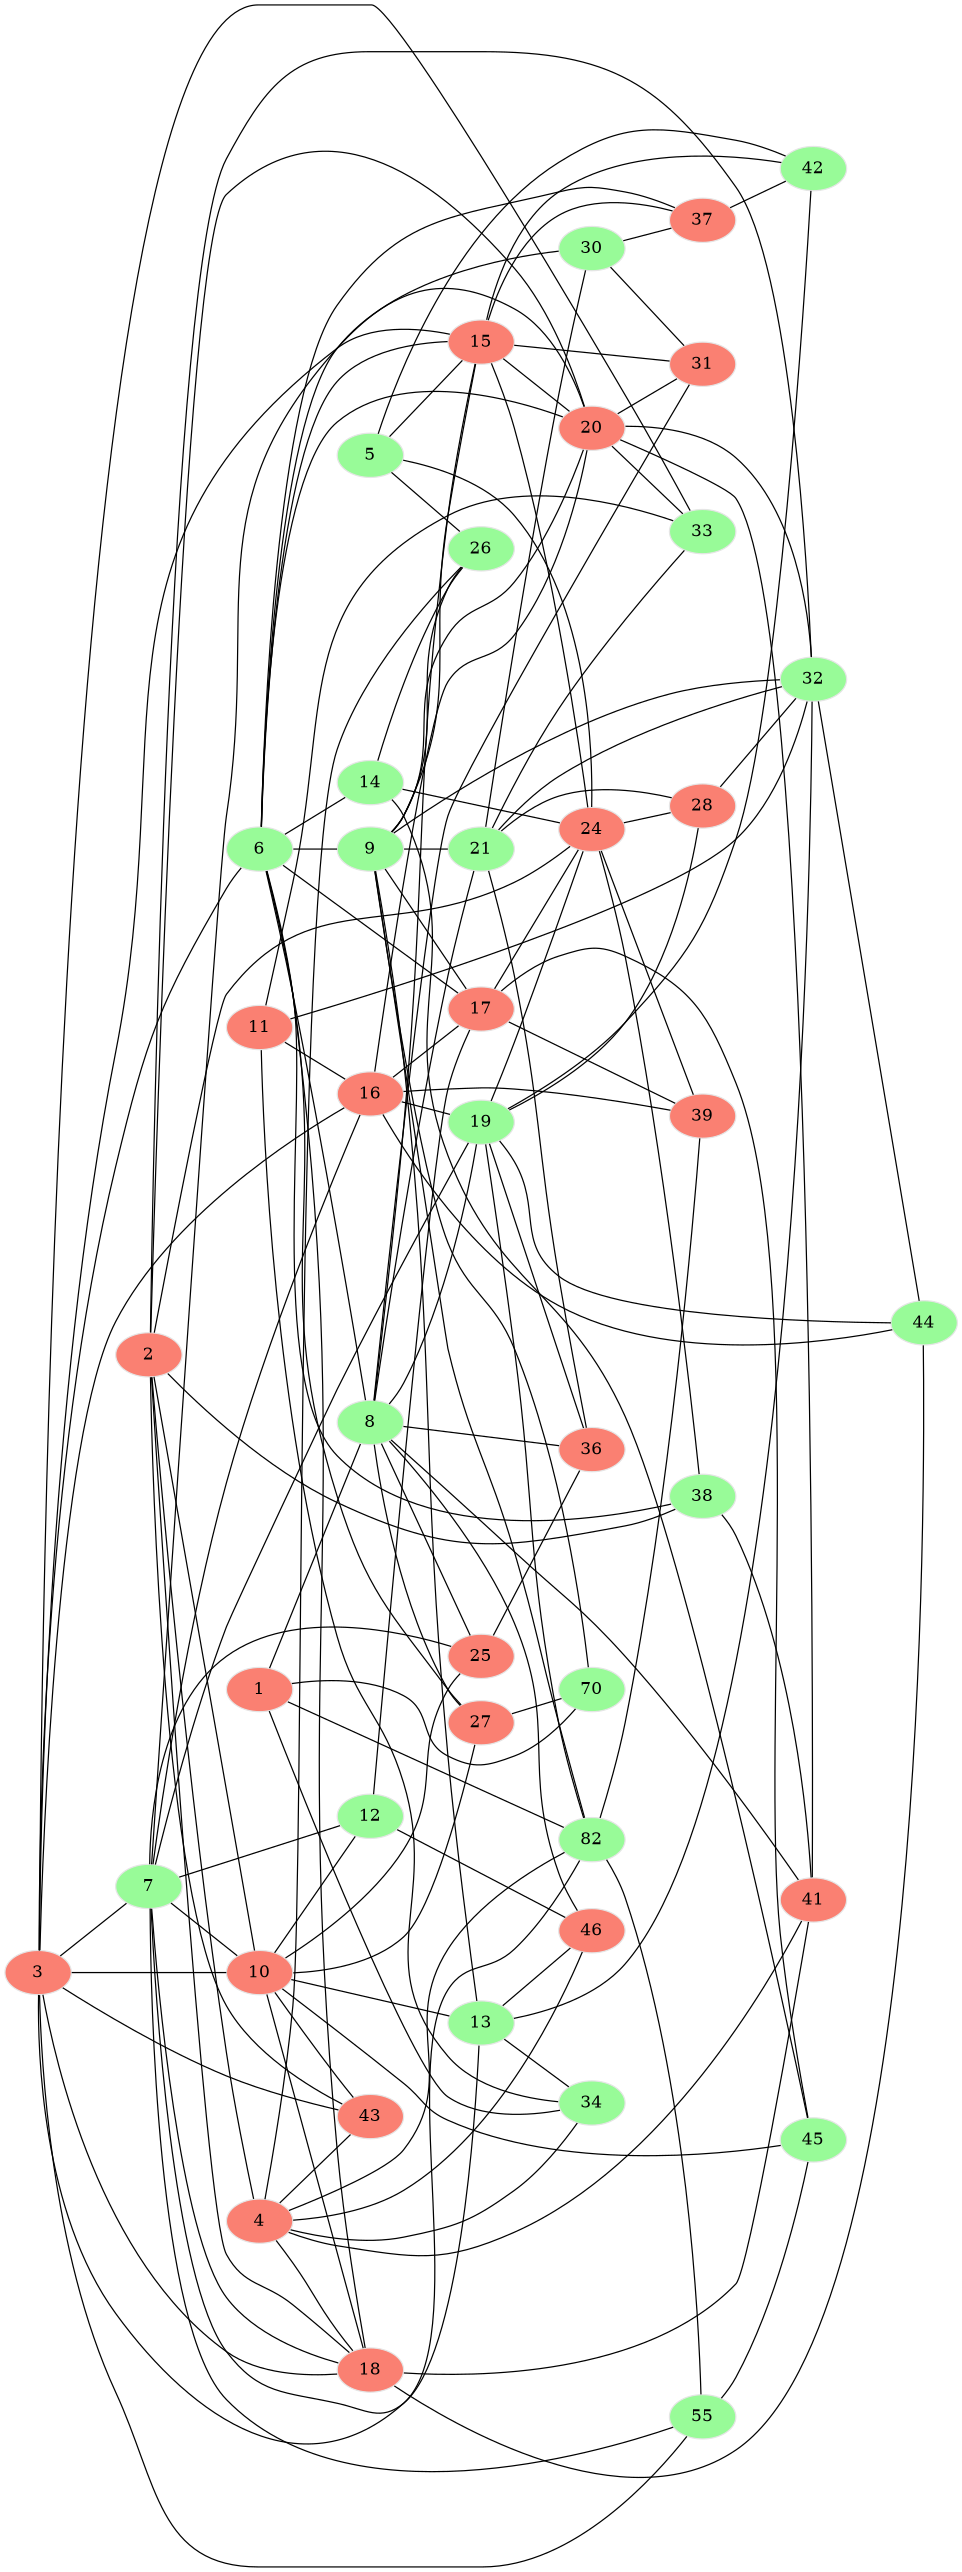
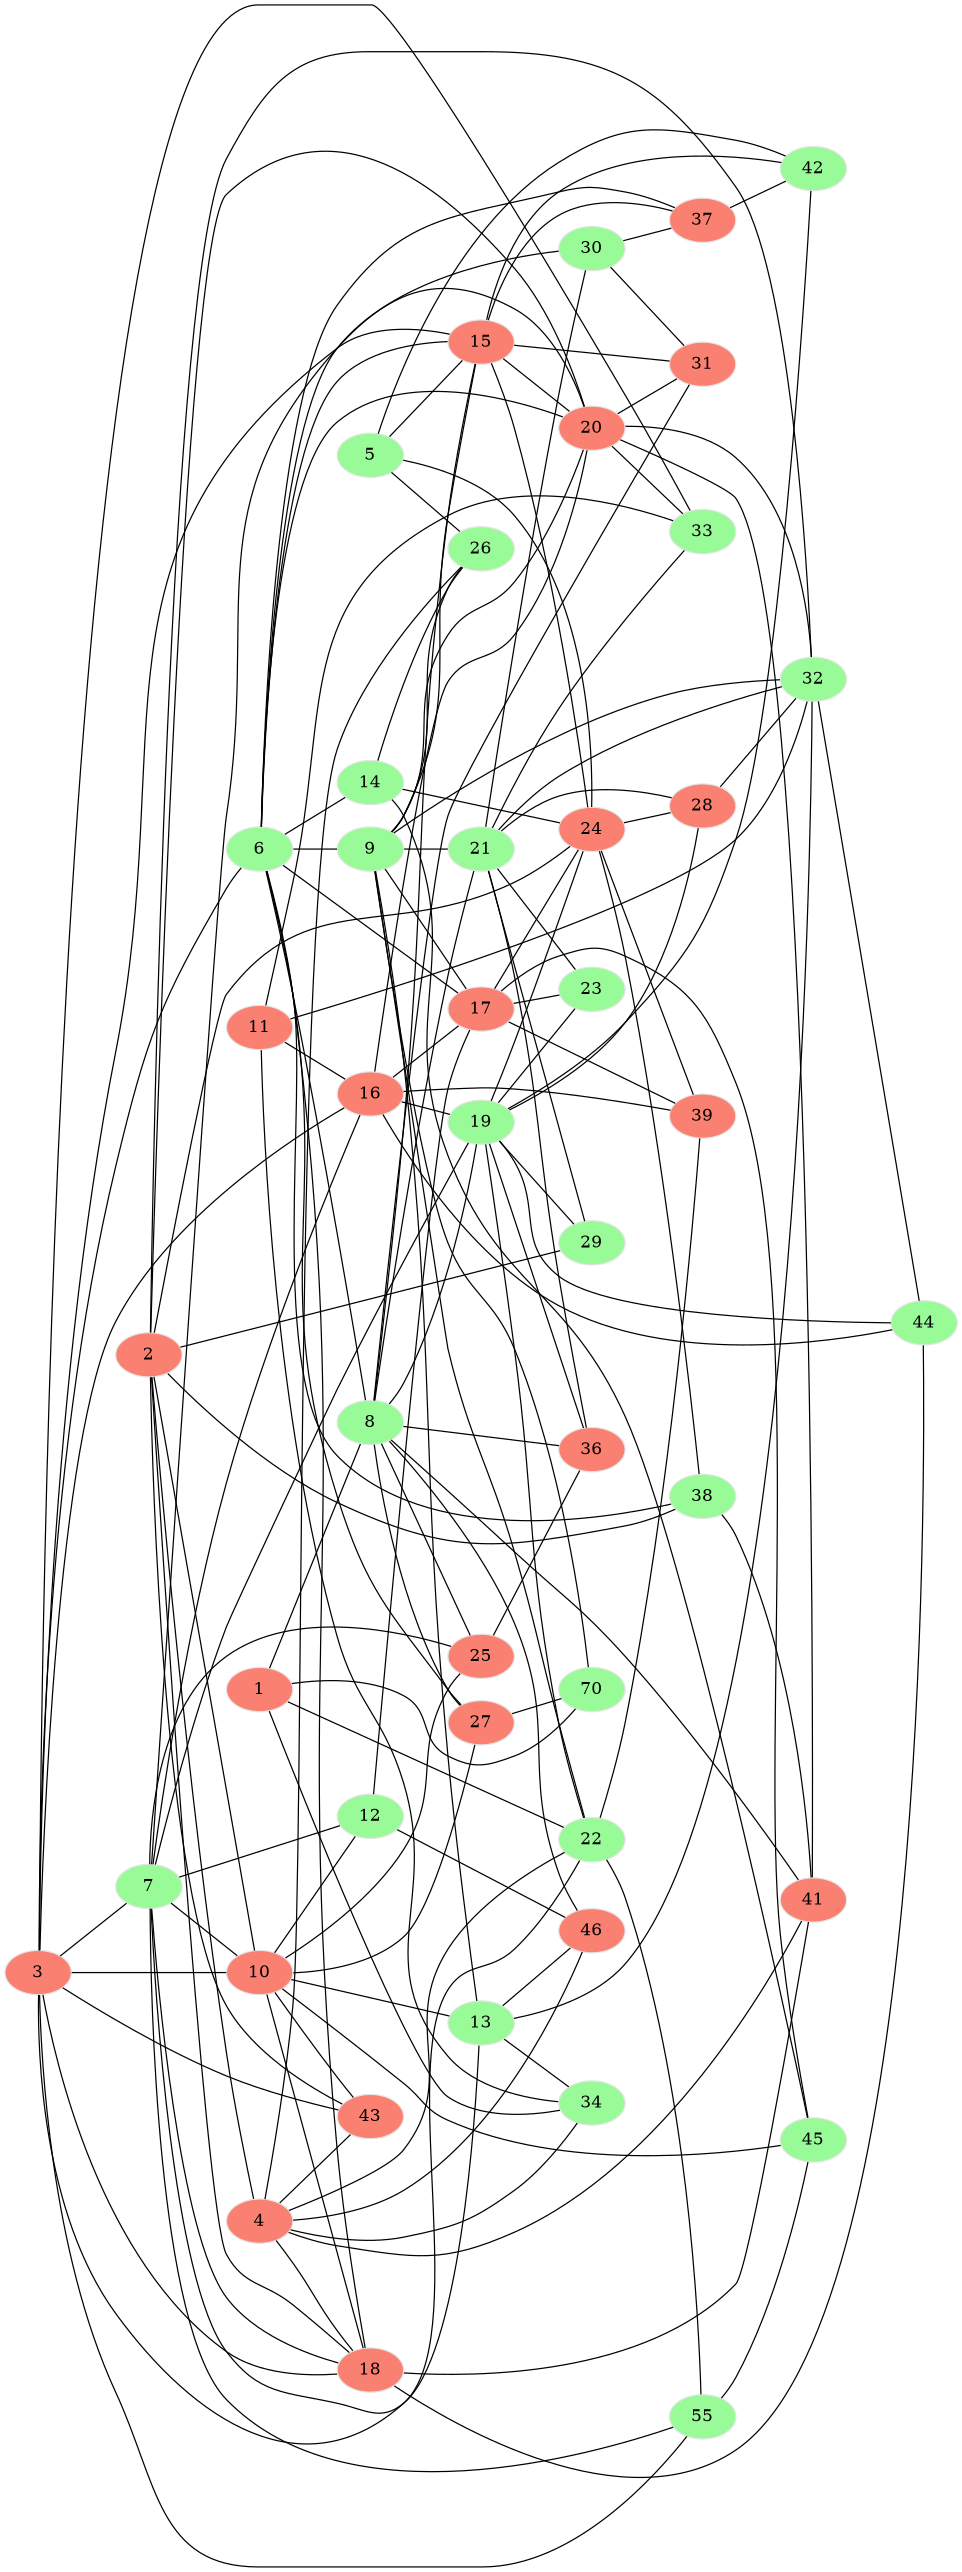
none -> (592, 989)
none -> (592, 1243)
(592, 1840) -> (592, 1840)
